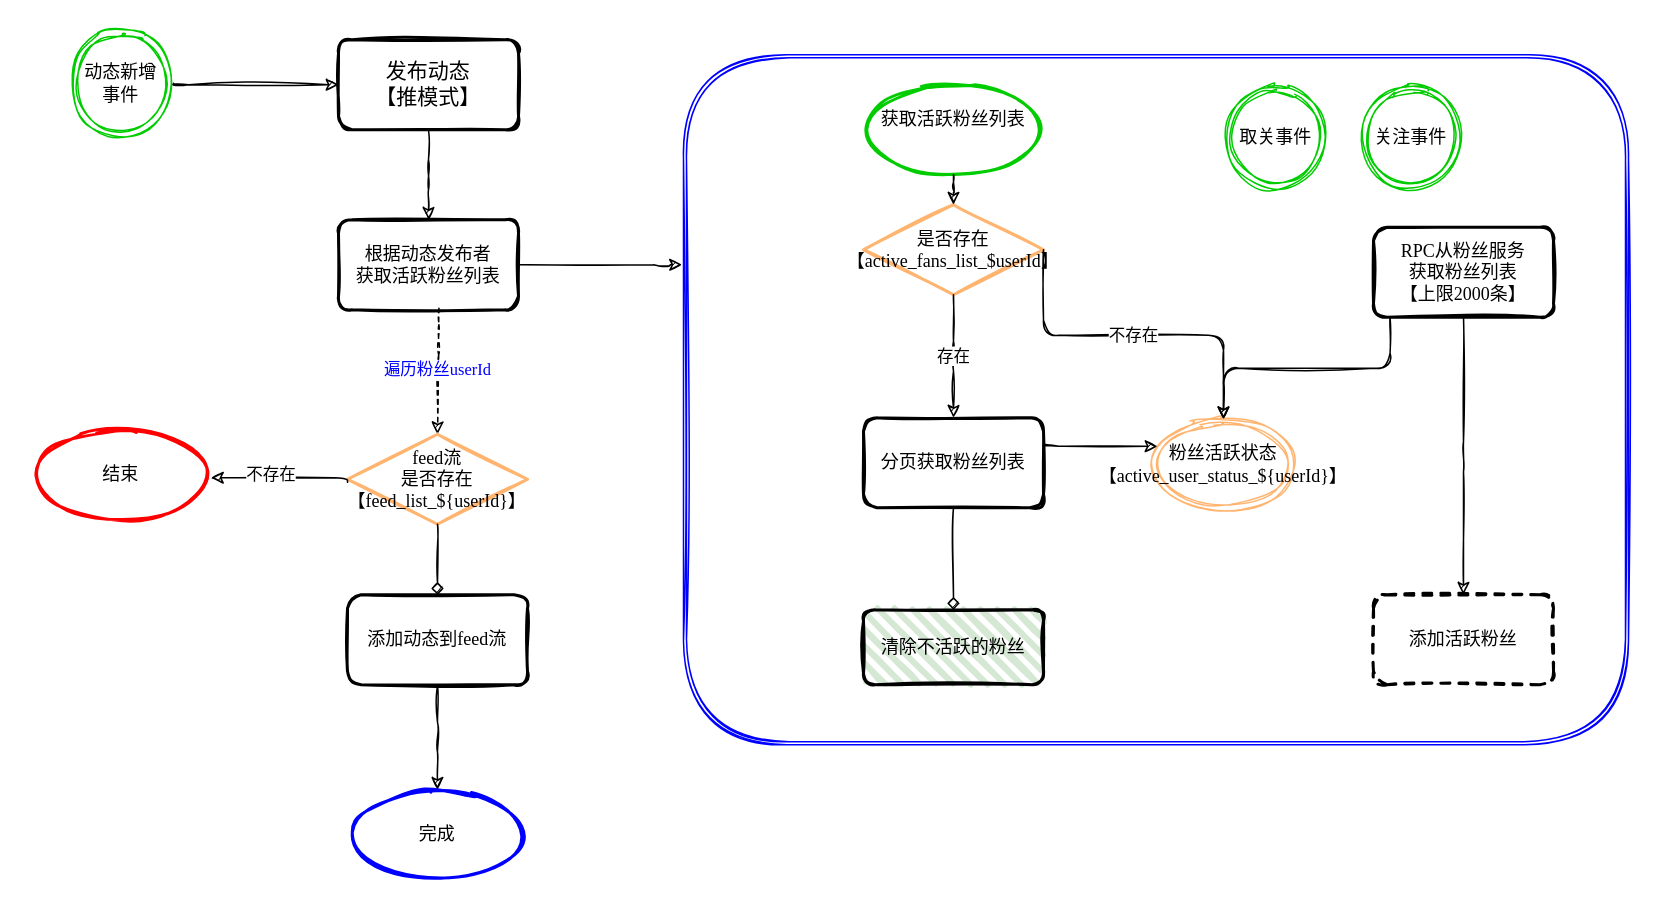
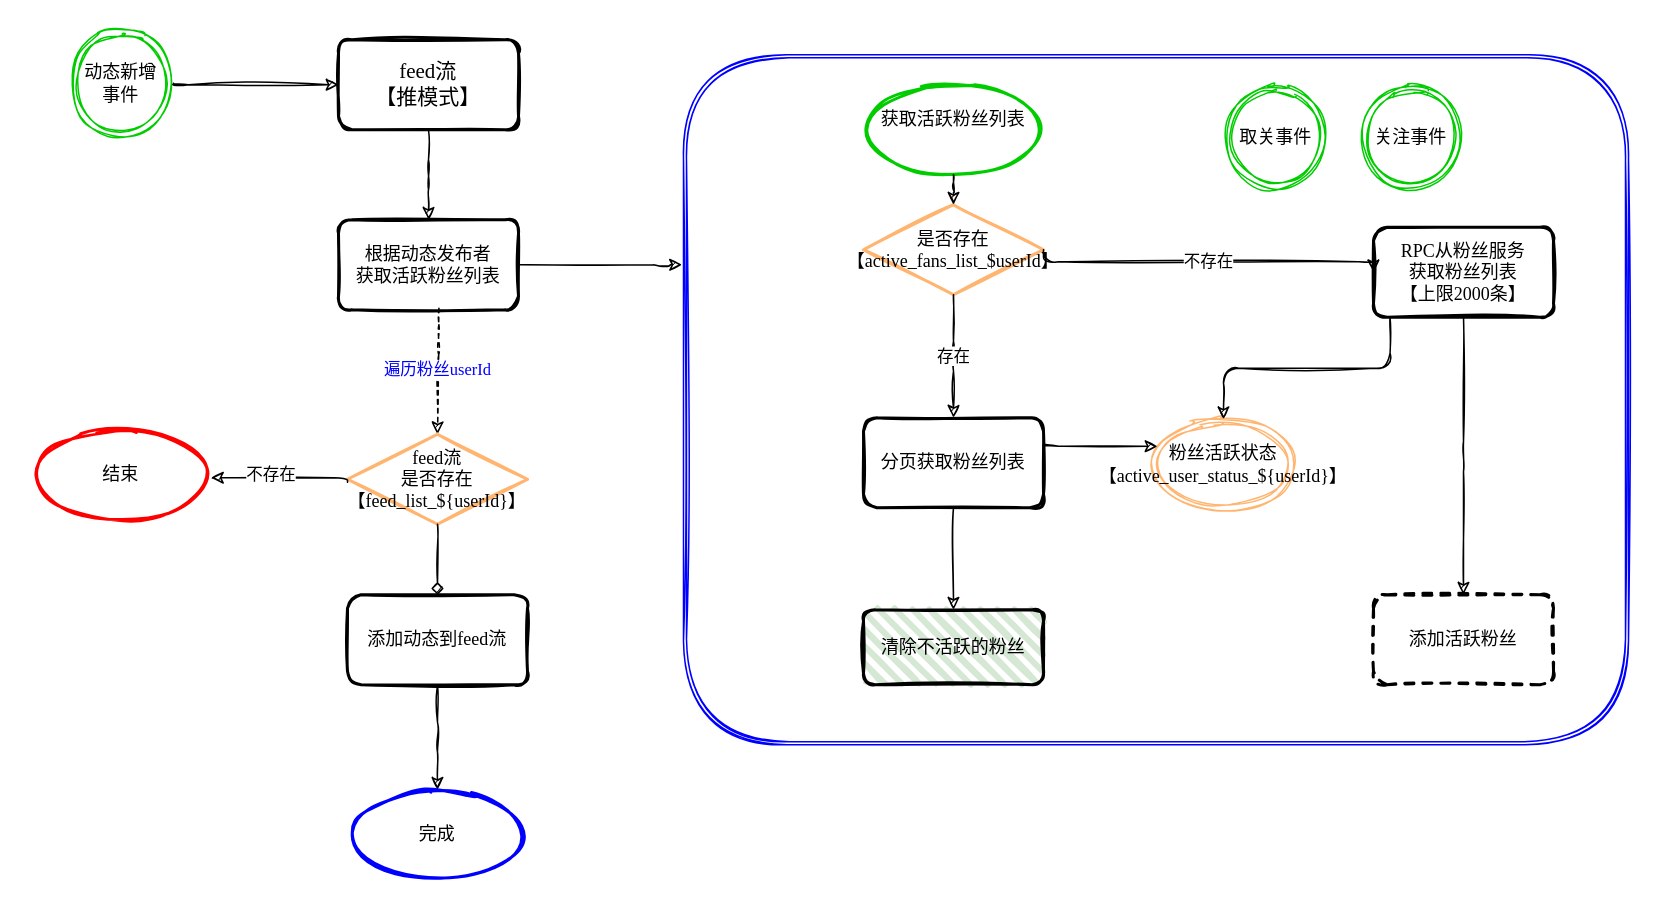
(428, 85) -> (428, 85)
(1112, 335) -> (1205, 262)
(953, 597) -> (953, 598)
